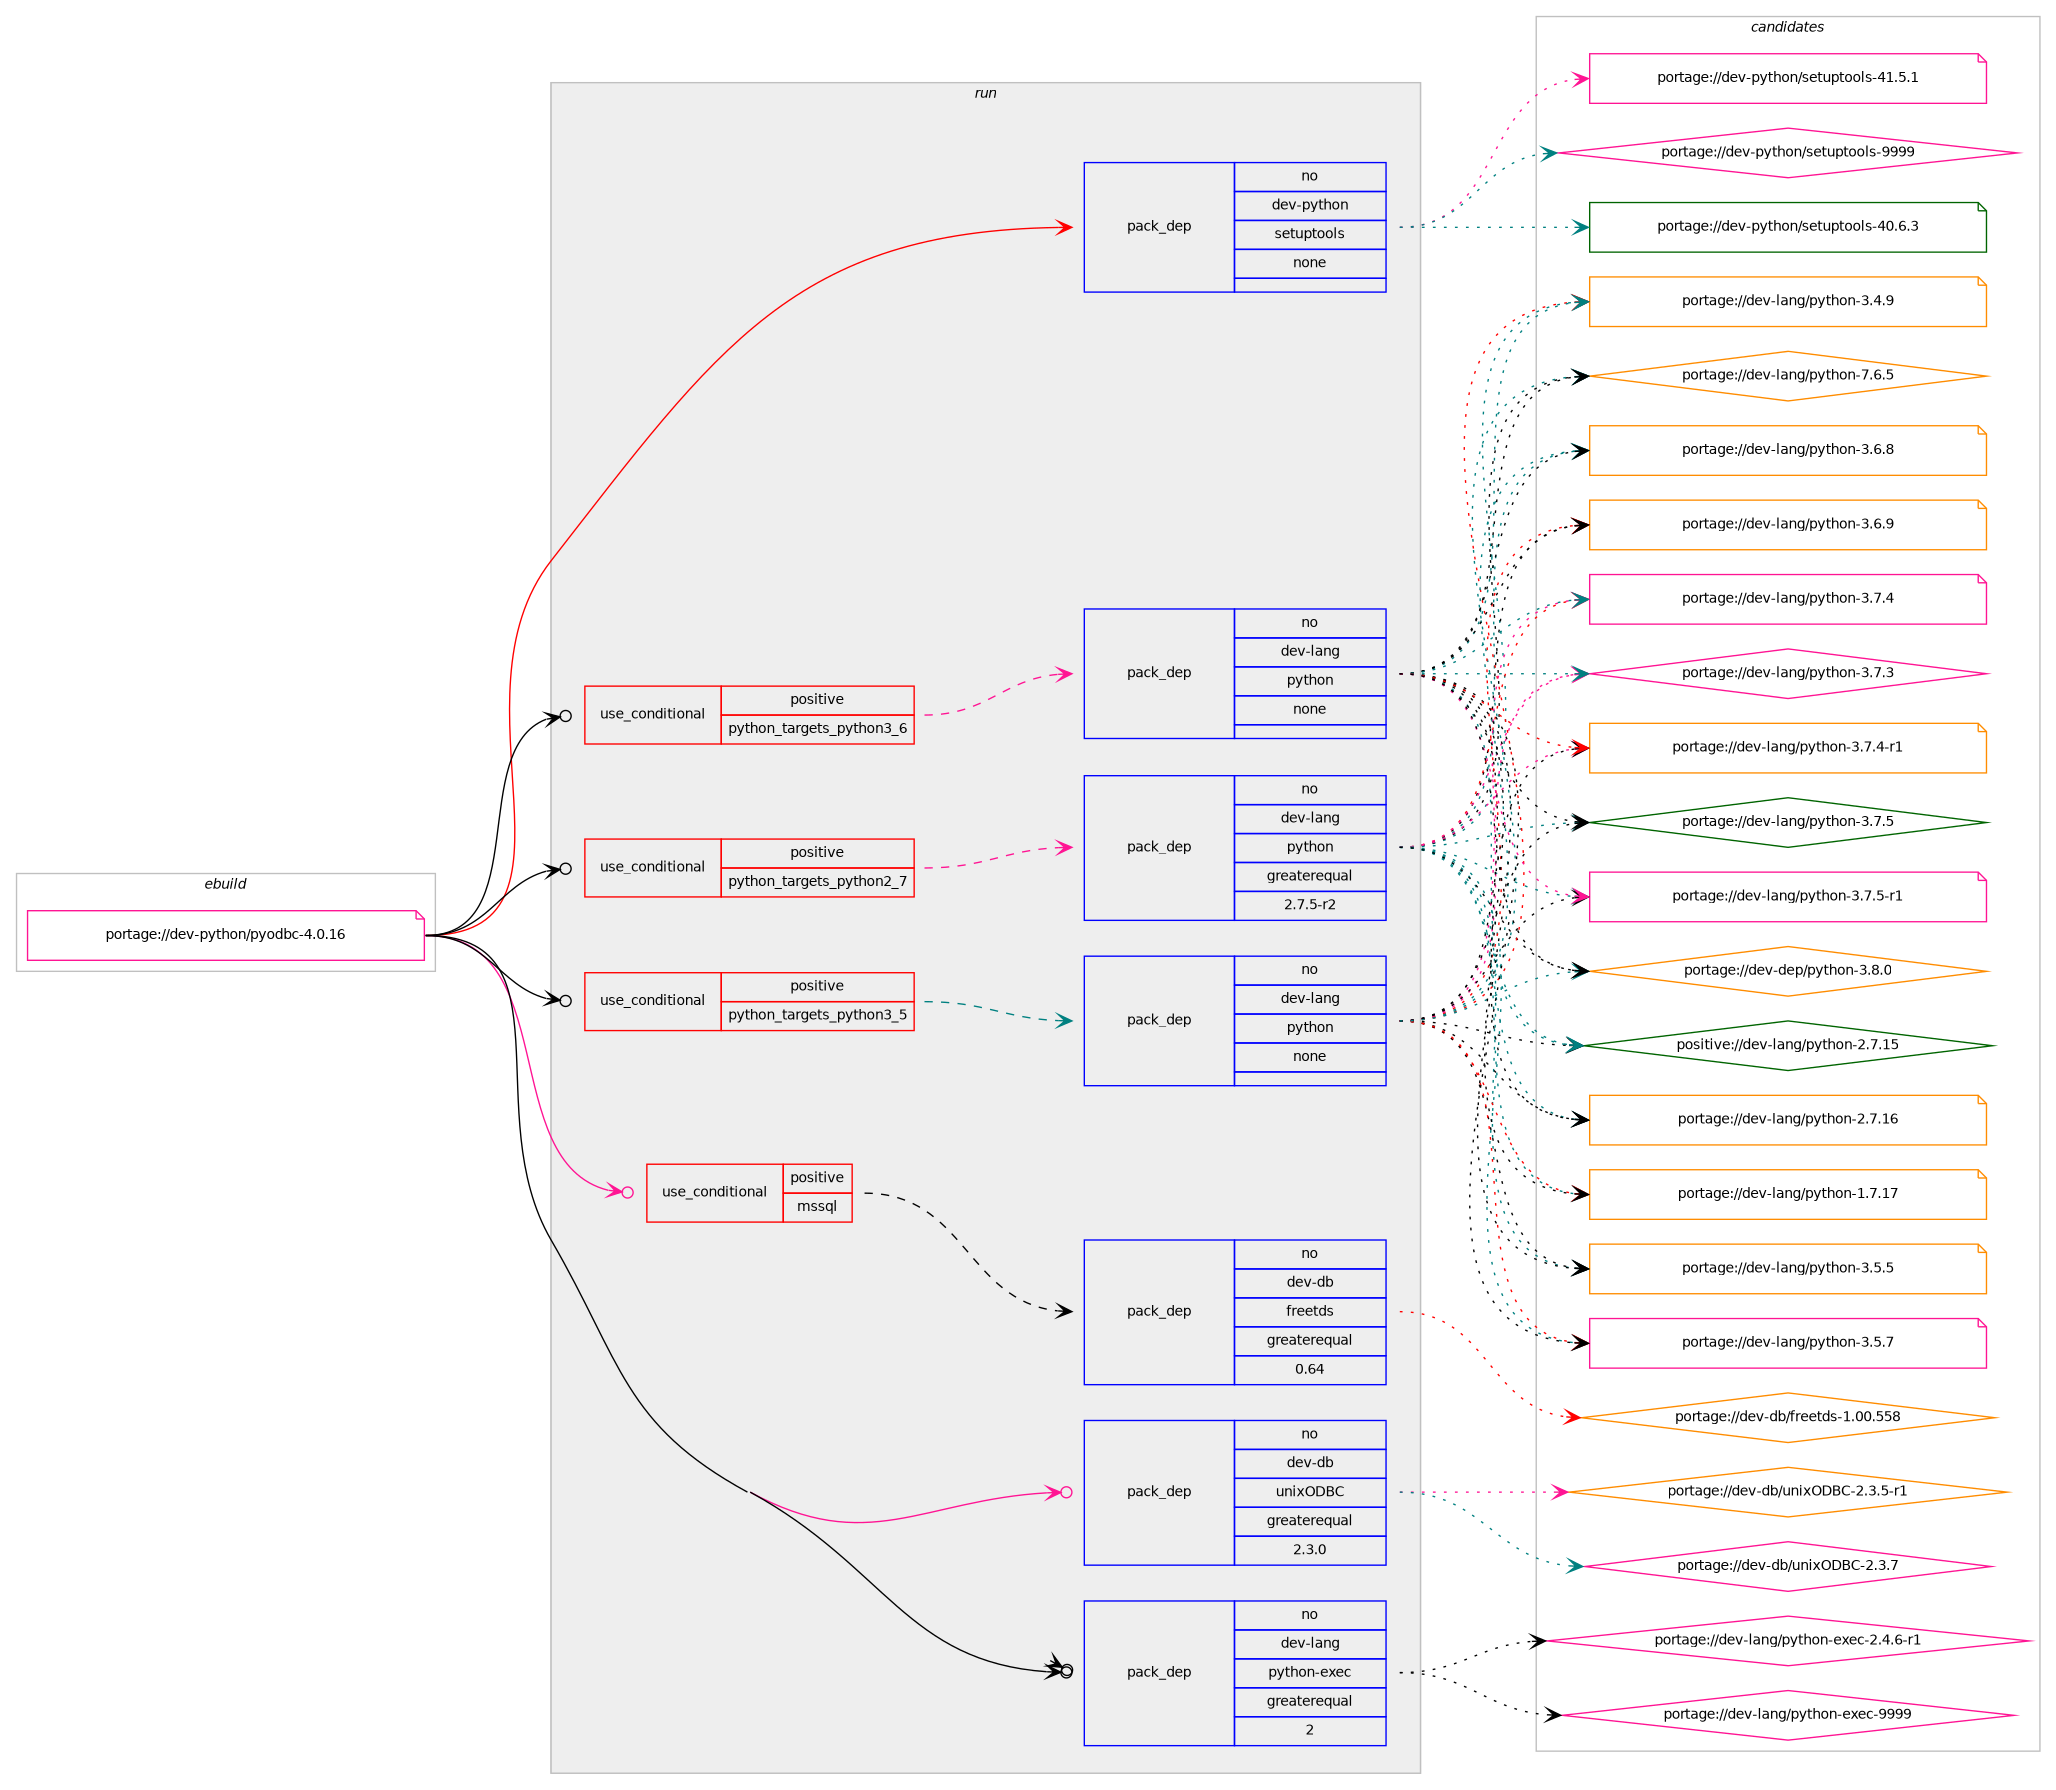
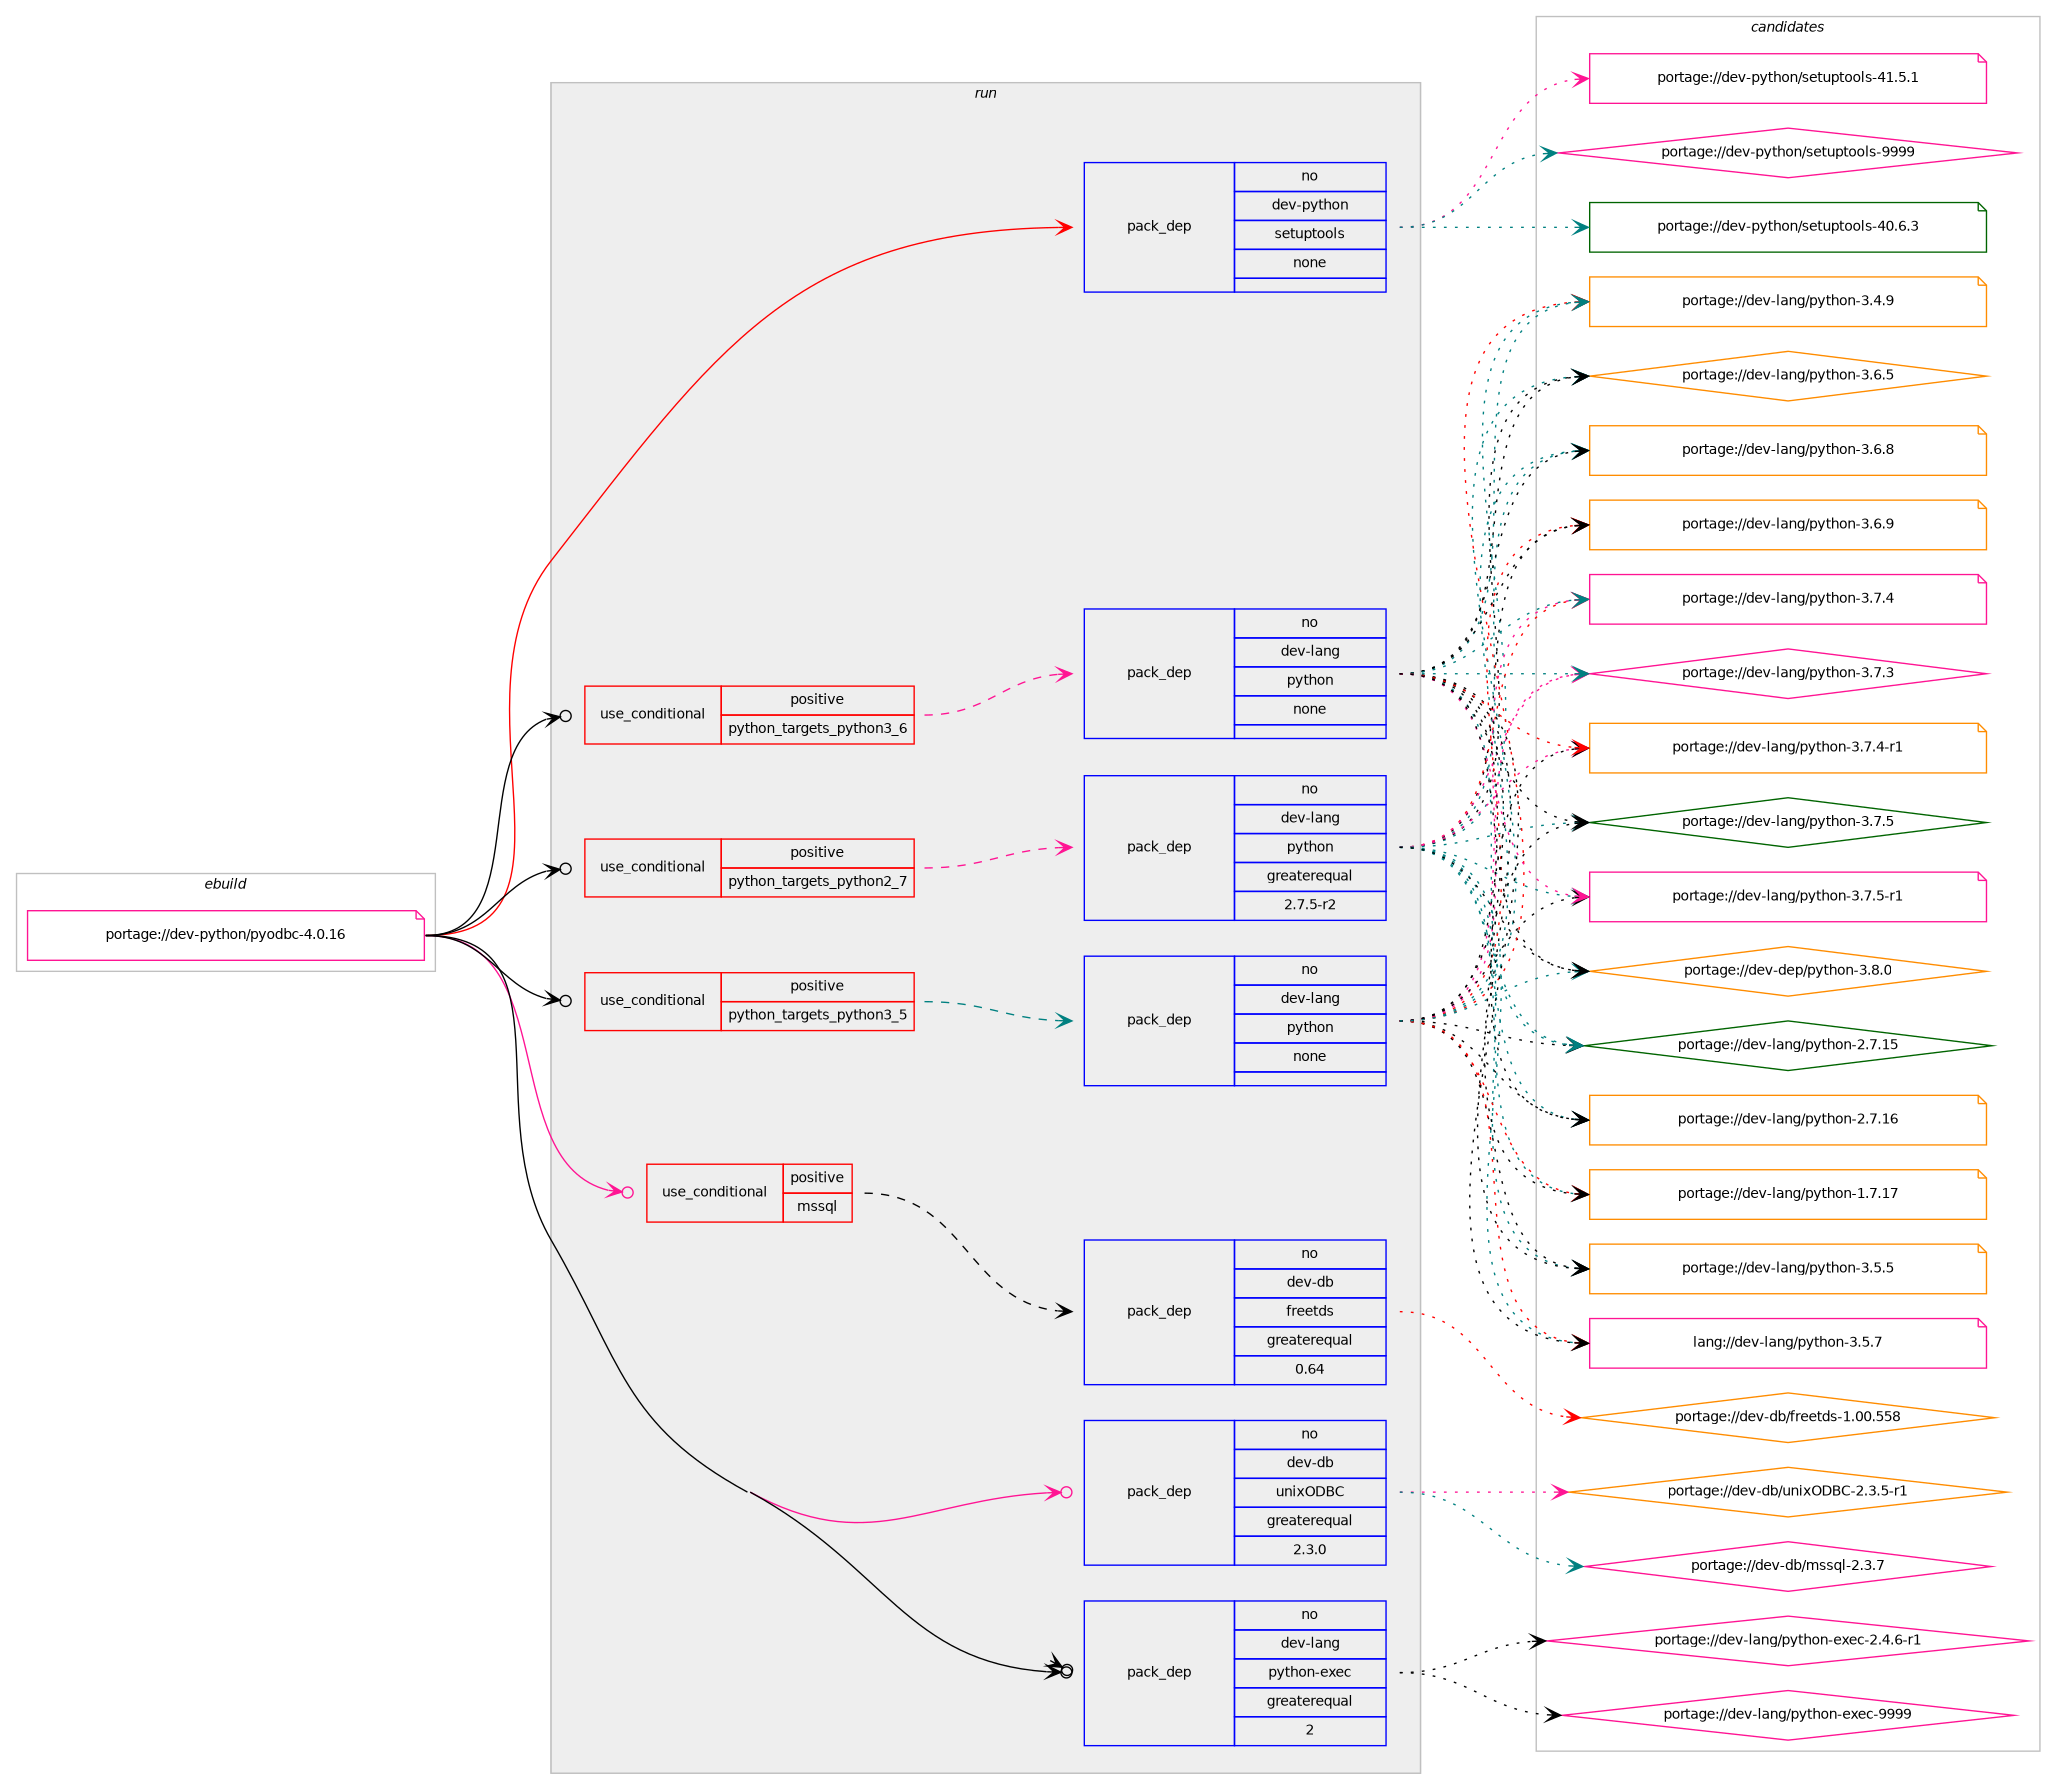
(1788, 376) -> (1788, 376)
(1788, 1046) -> (1788, 1046)
(1788, 1343) -> (1788, 1343)
(1788, 1567) -> (1788, 1567)
